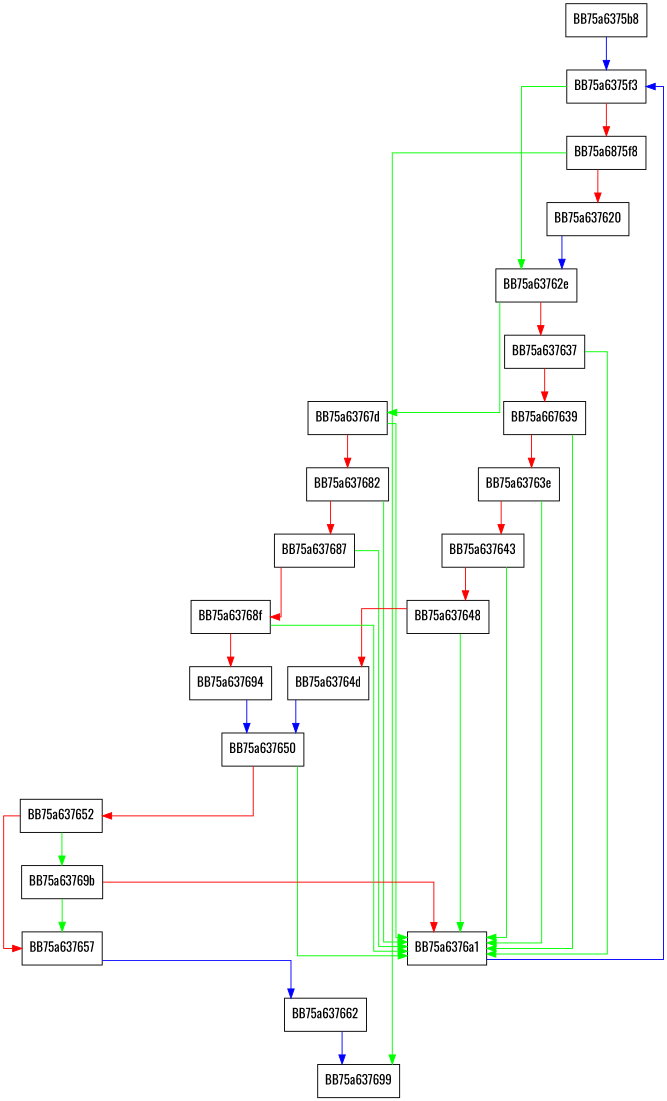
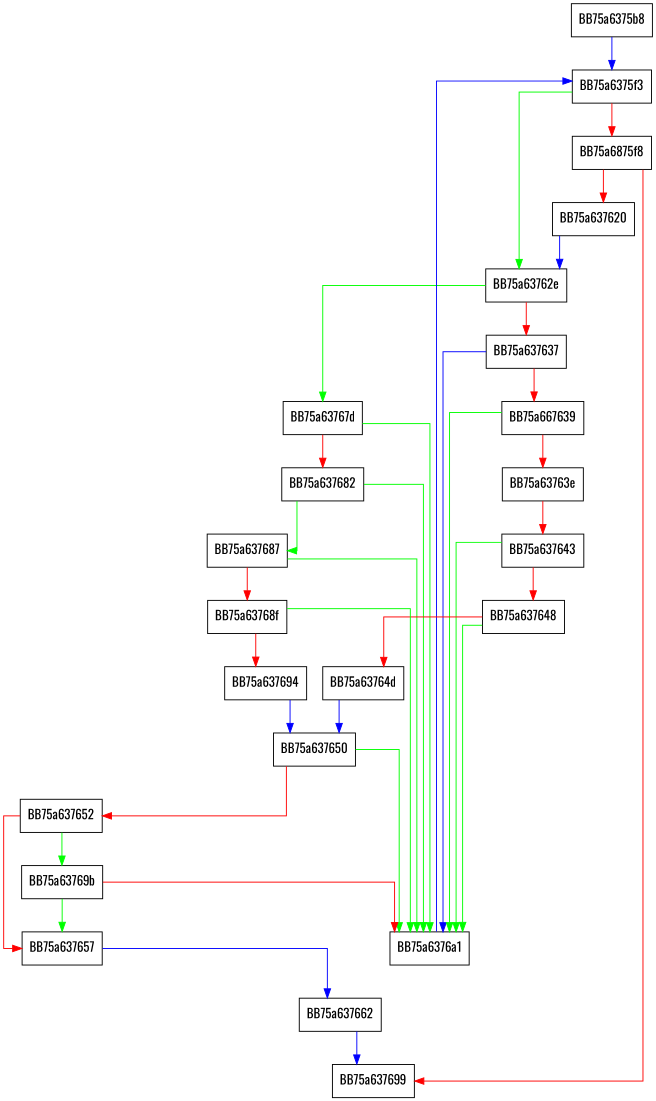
(392, 409) -> (643, 735)
(331, 513) -> (297, 526)
(607, 697) -> (443, 600)
(542, 745) -> none
